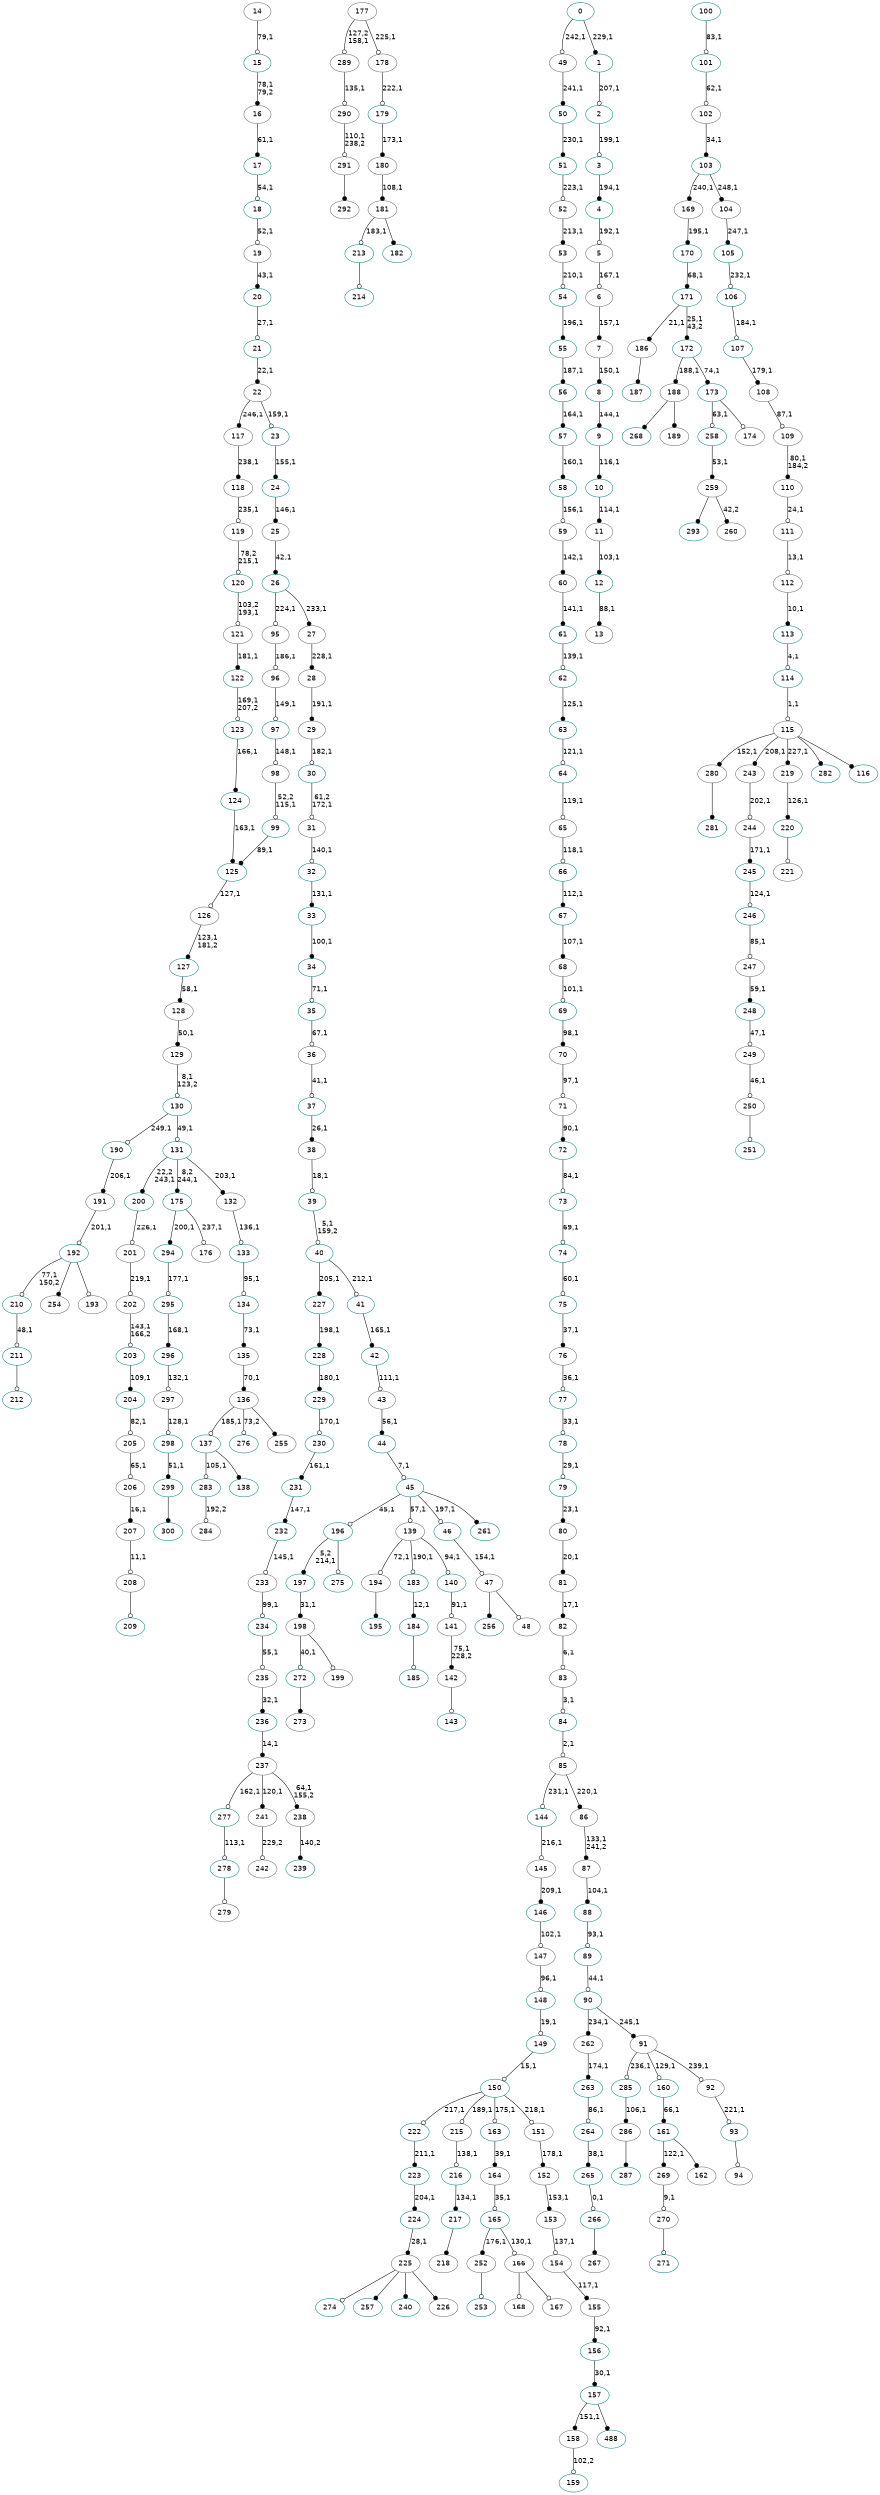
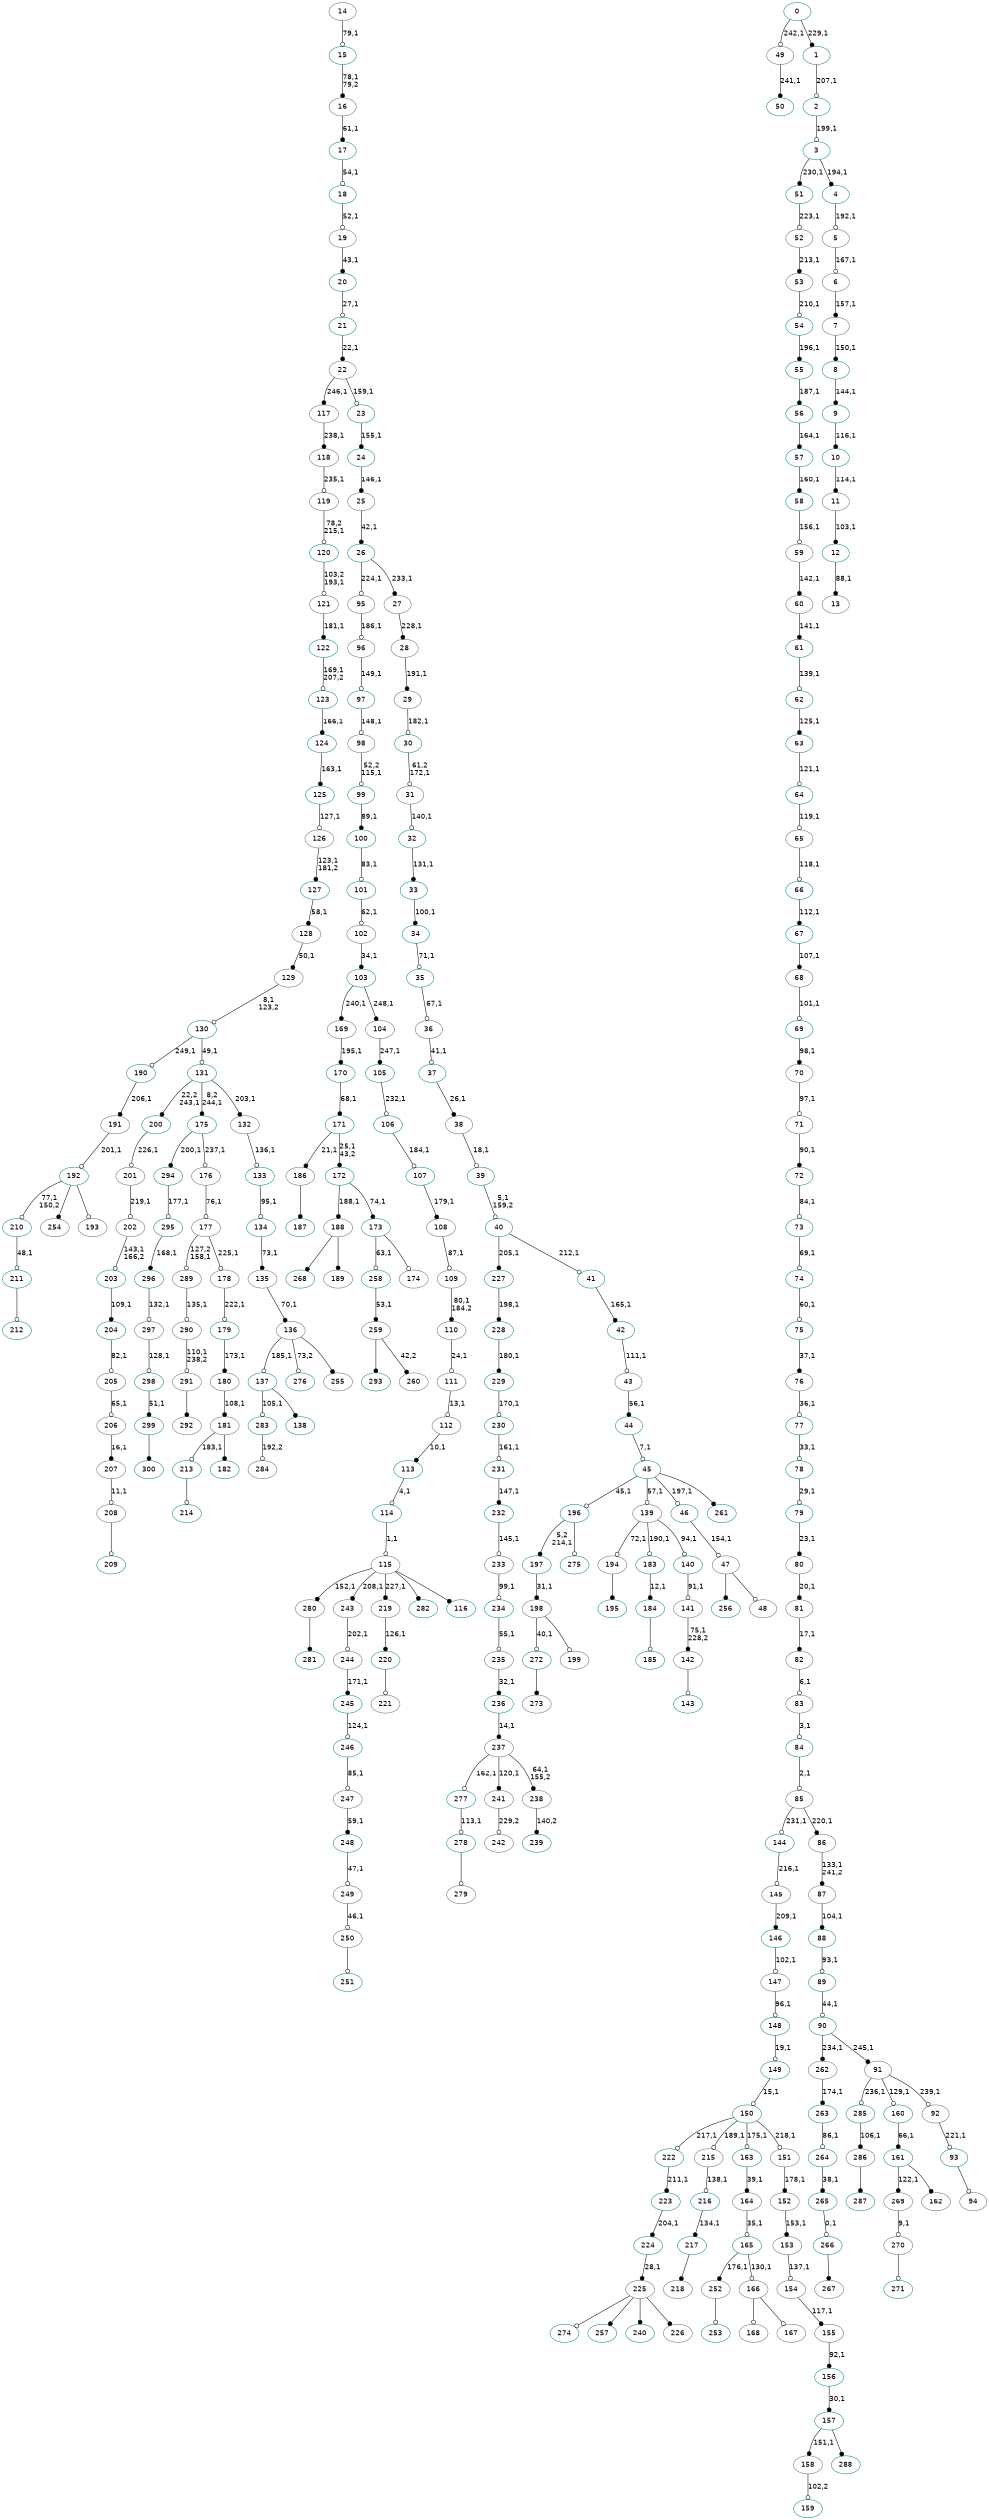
(563, 138) -> (803, 169)
(255, 849) -> (361, 815)
none -> (206, 1200)
(309, 1464) -> (499, 1446)
(611, 2439) -> (846, 2465)
